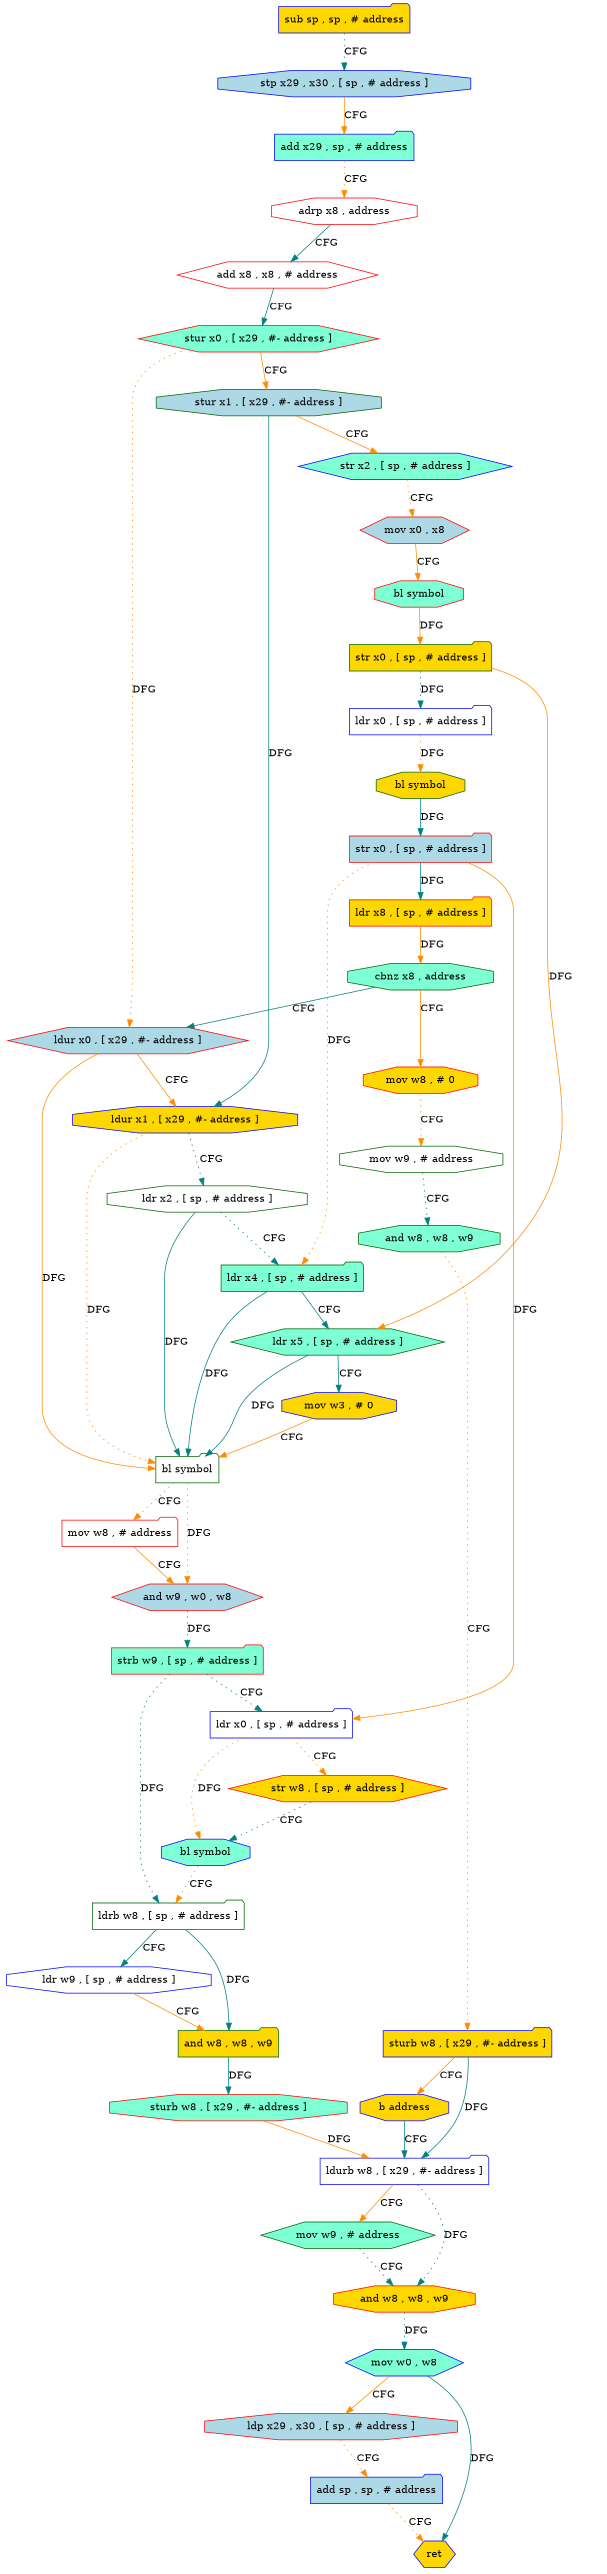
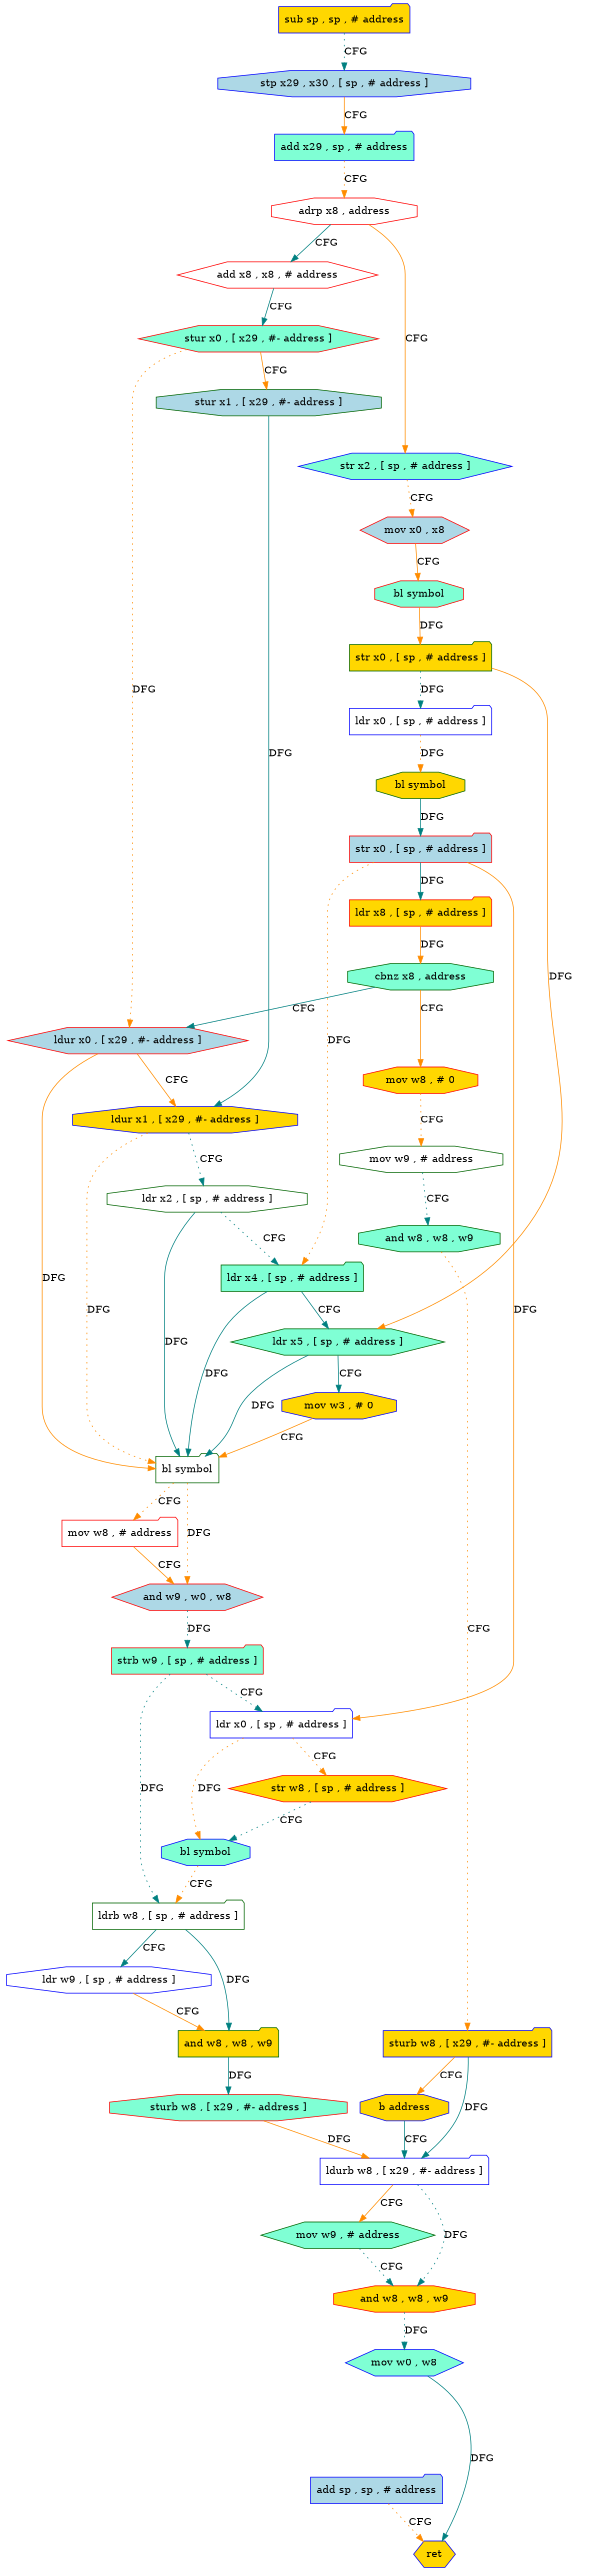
(334, 433) -> (405, 328)
(331, 2427) -> none
